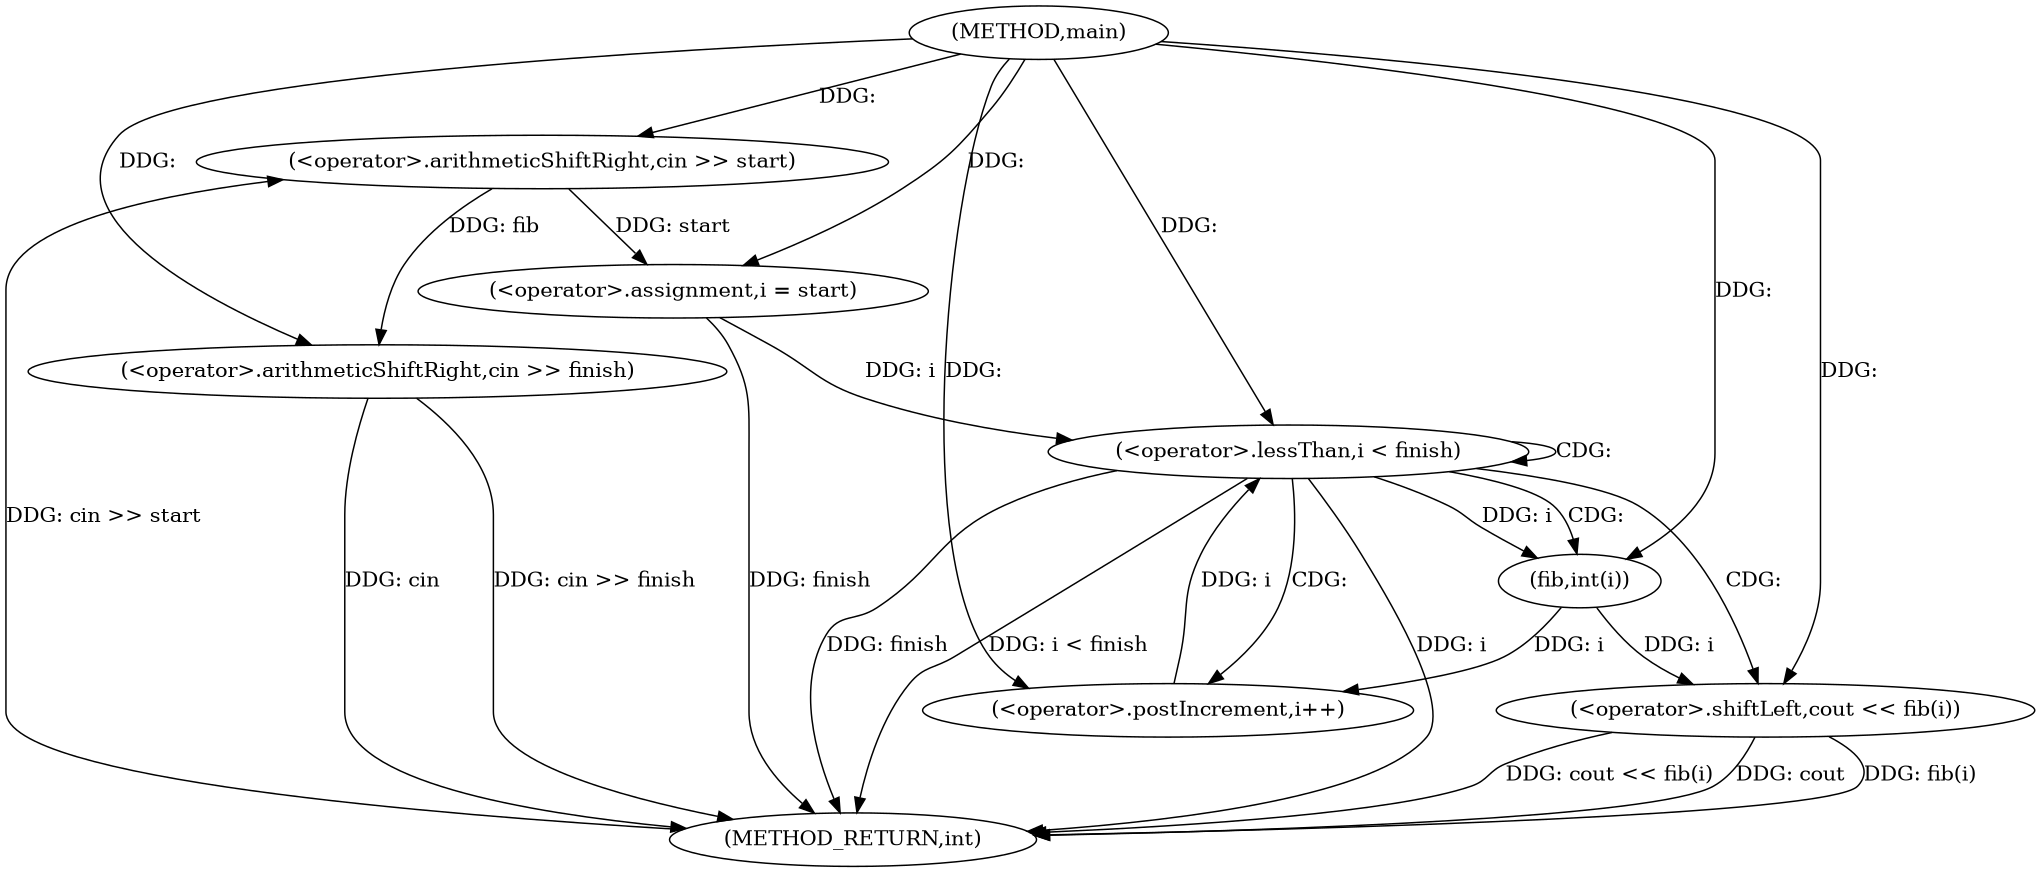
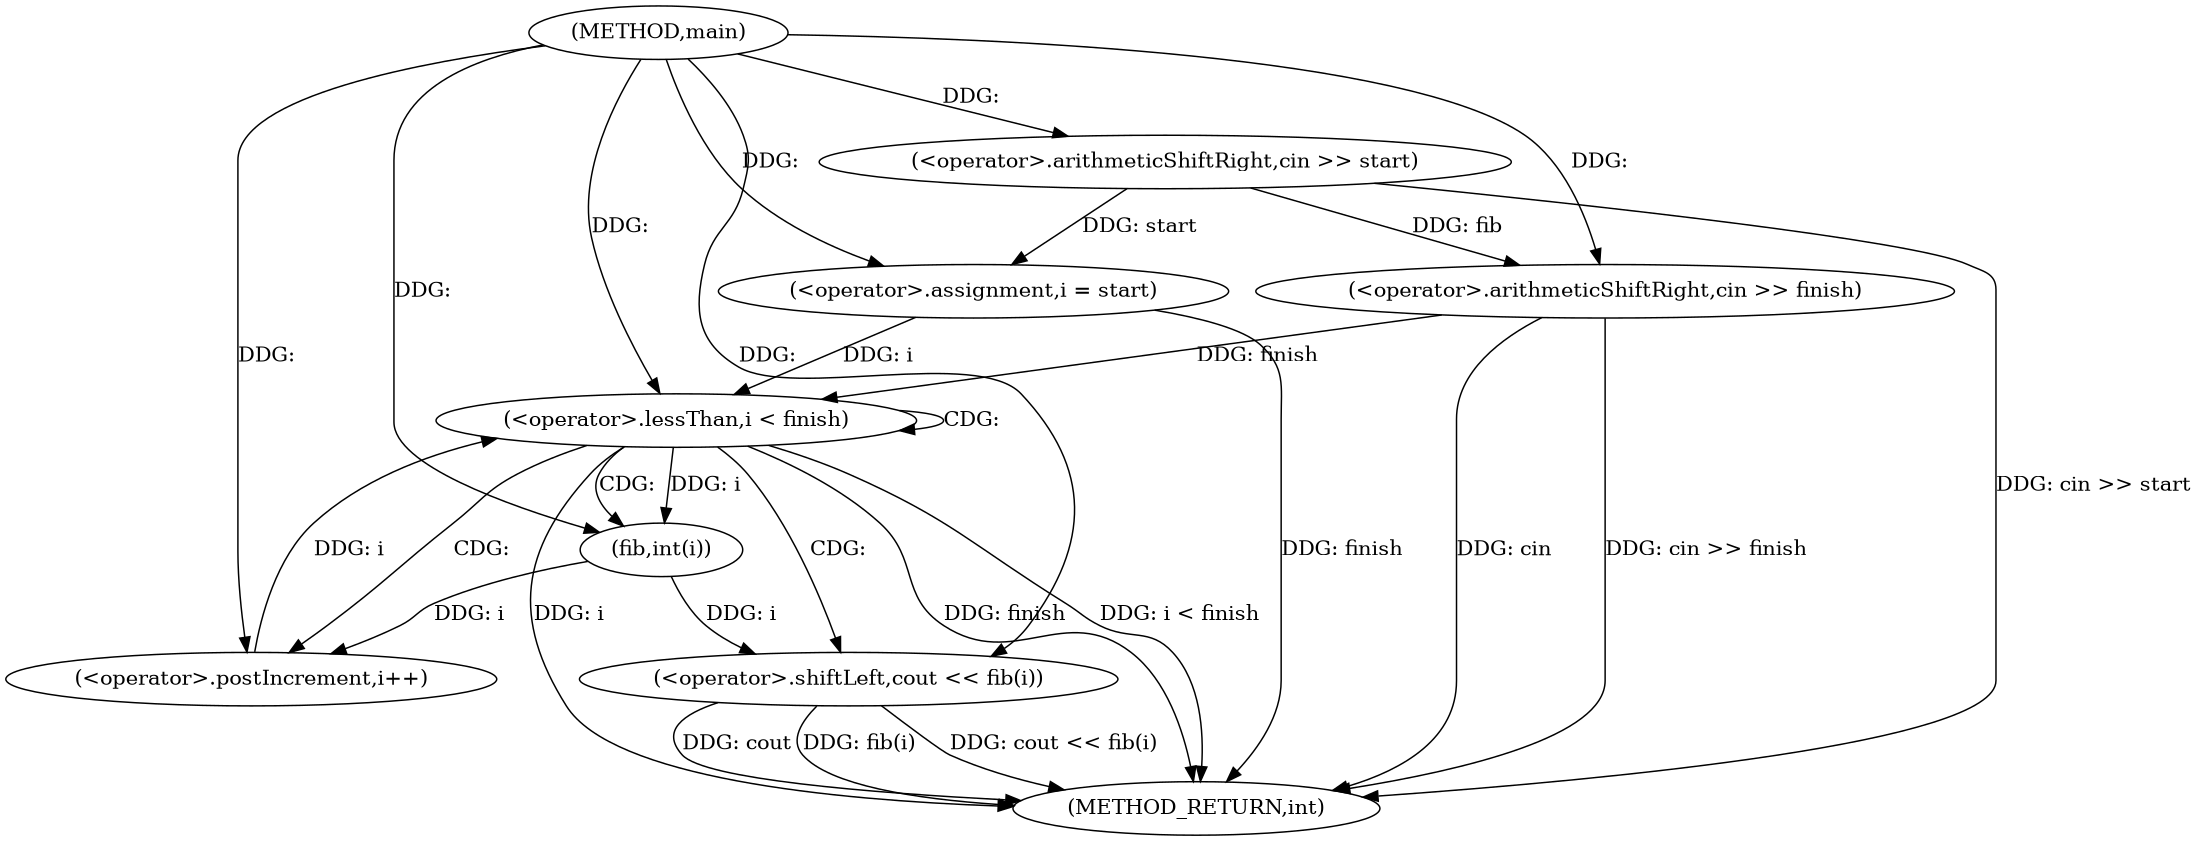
none -> (1139, 356)
(6, 700) -> (1996, 484)
